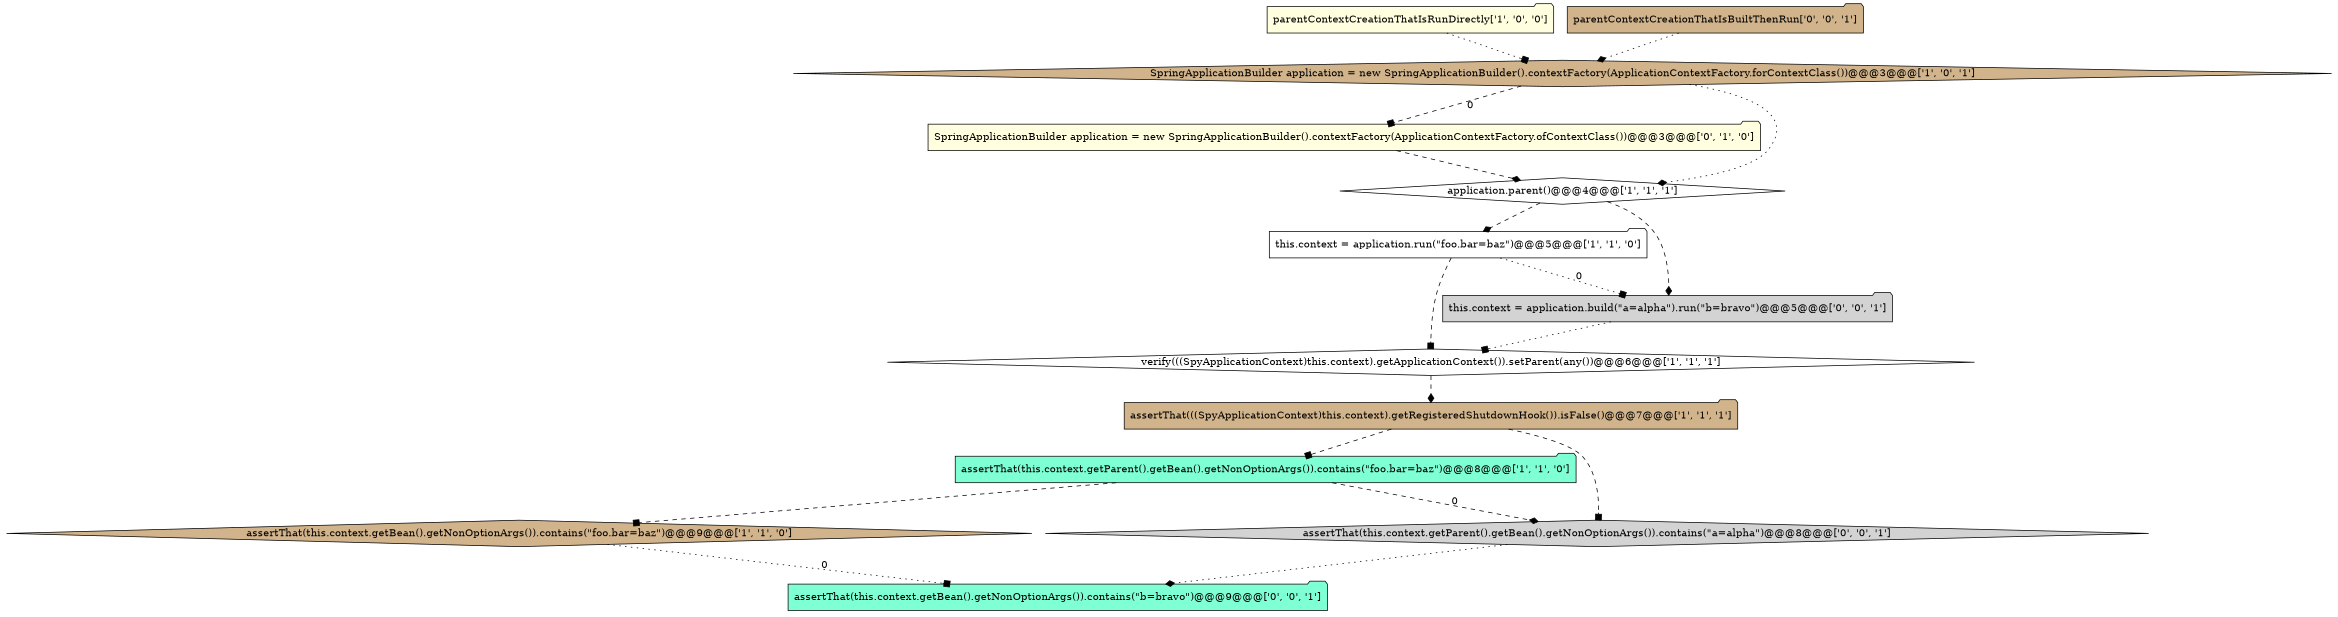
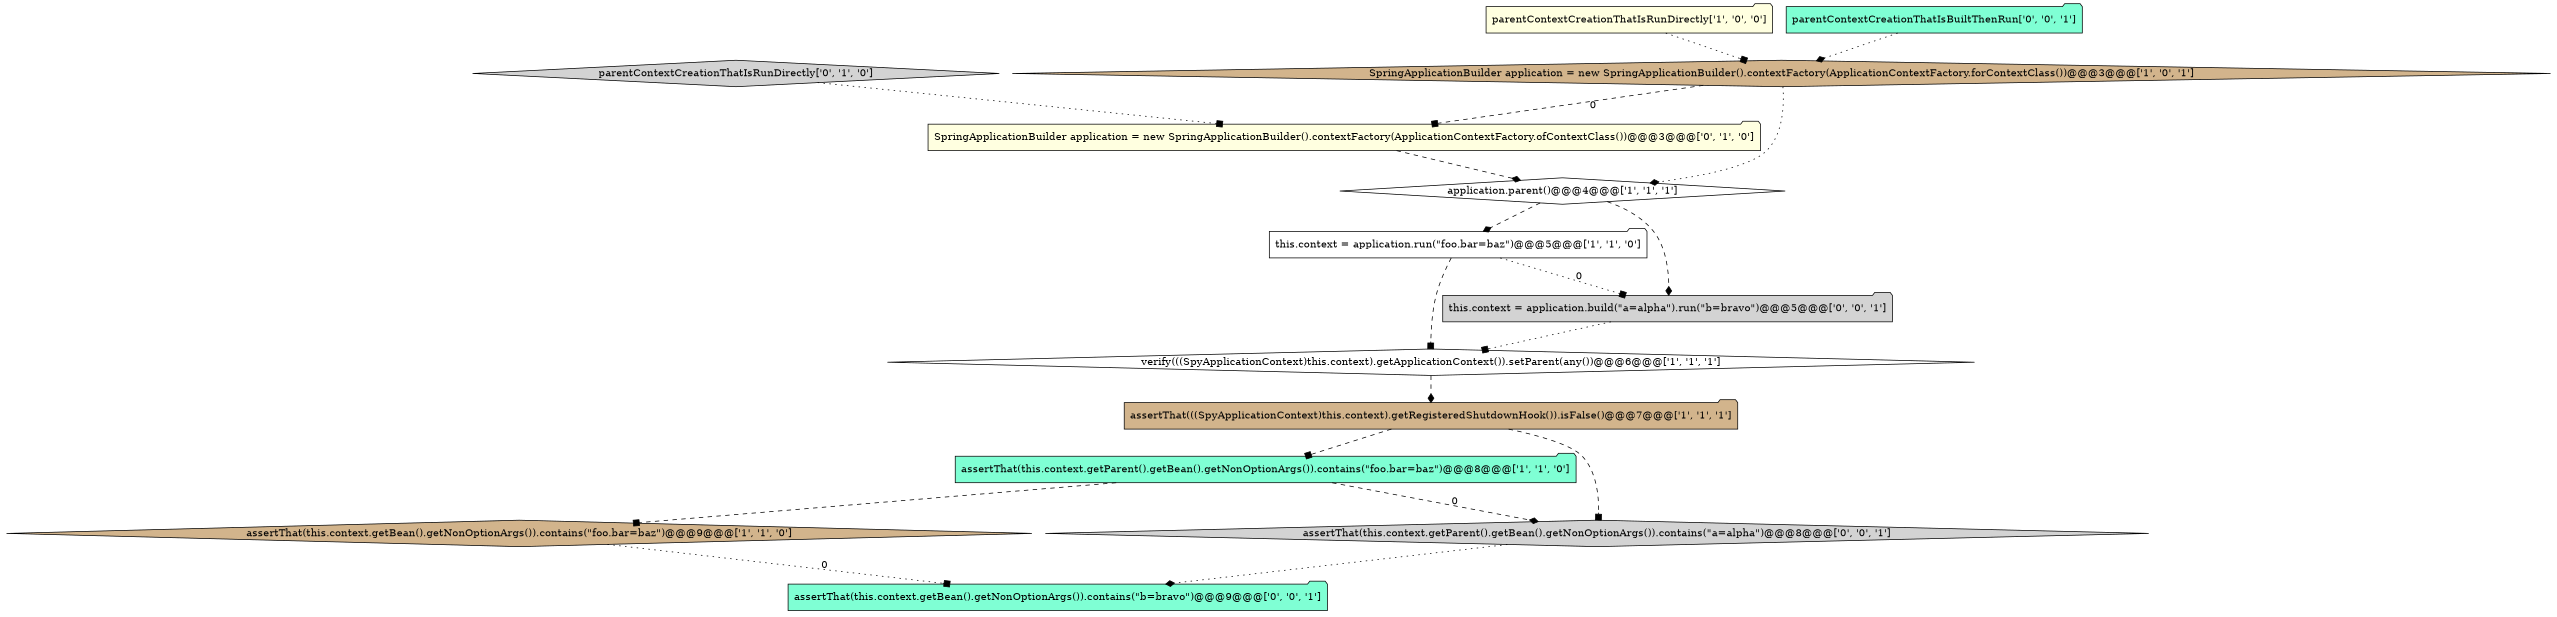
(1715, 20) -> (1934, 20)
none -> (736, 73)
